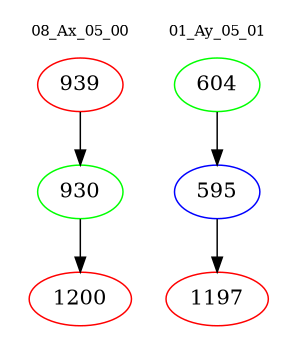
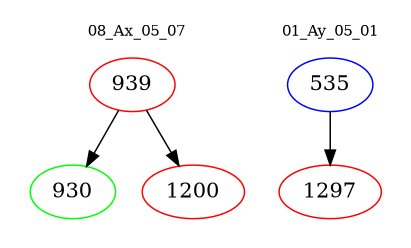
(80, 32) -> (137, 32)
(217, 85) -> none
(217, 192) -> (330, 85)
(80, 238) -> (159, 132)
(217, 299) -> (330, 192)
